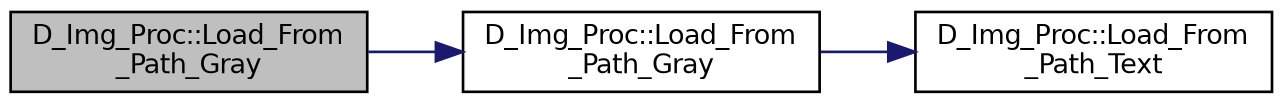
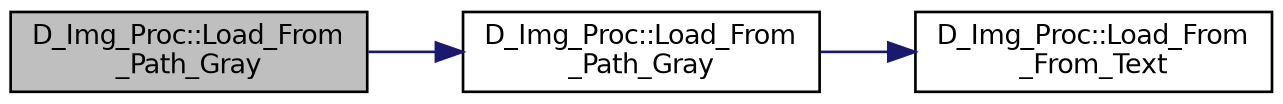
(1094, 52) -> (1094, 52)
